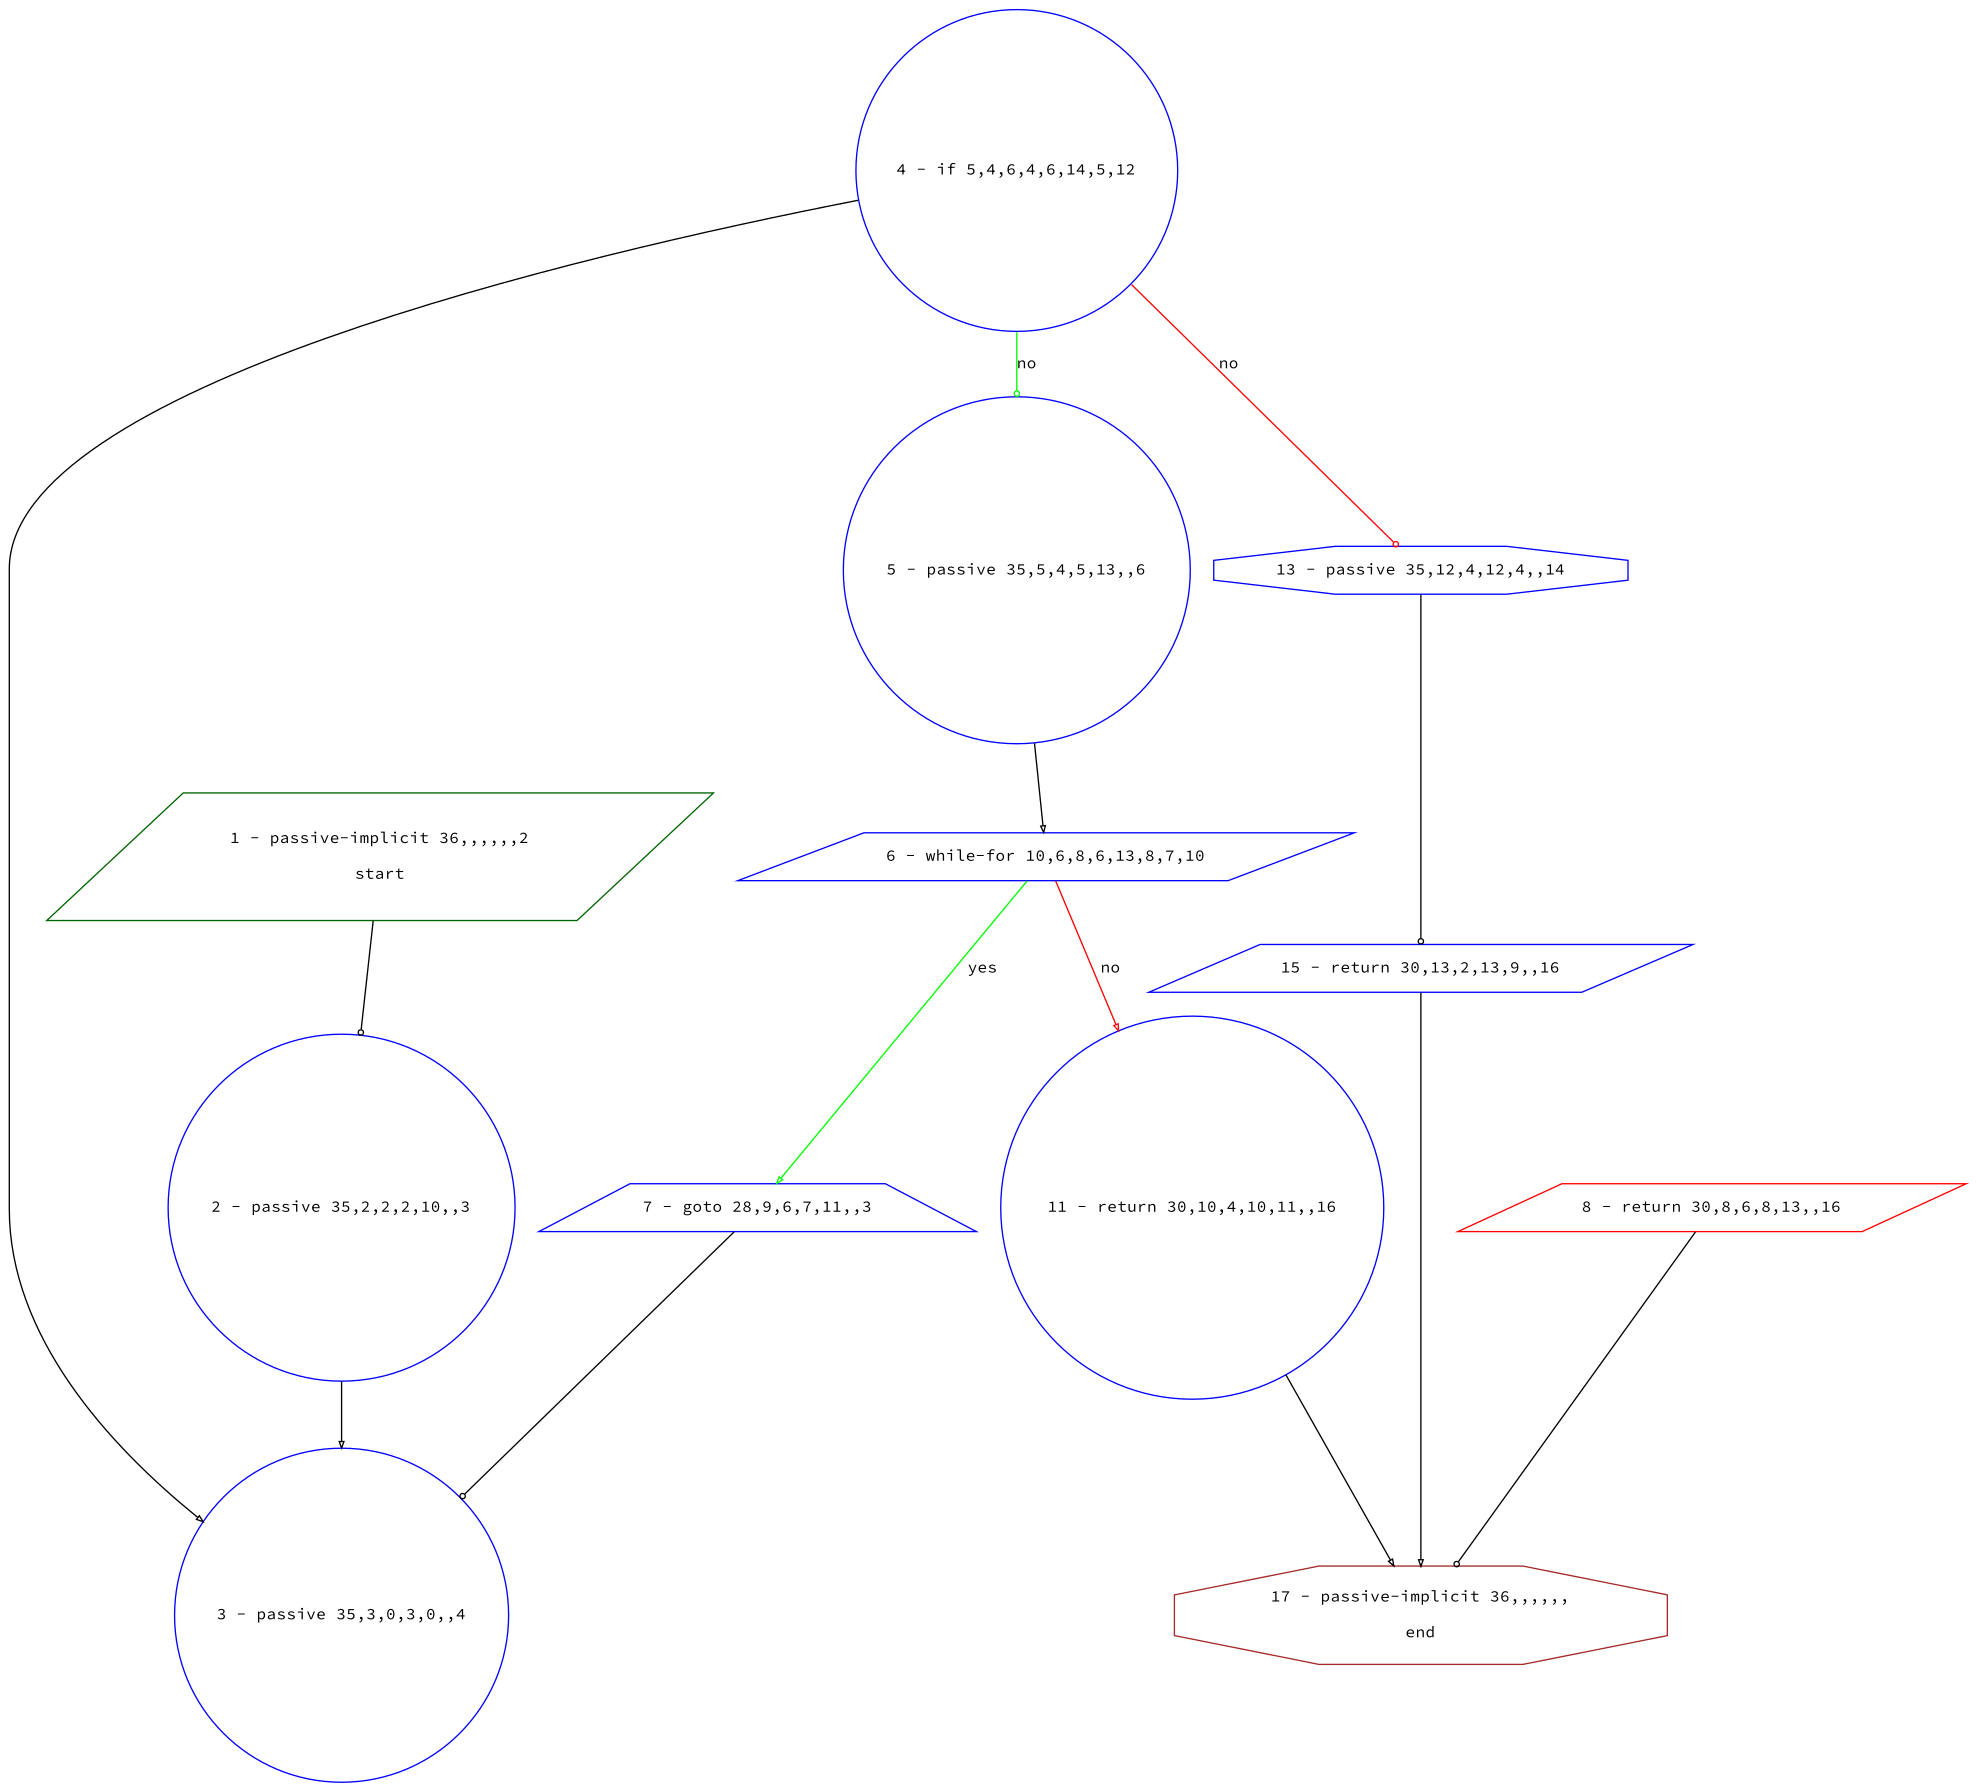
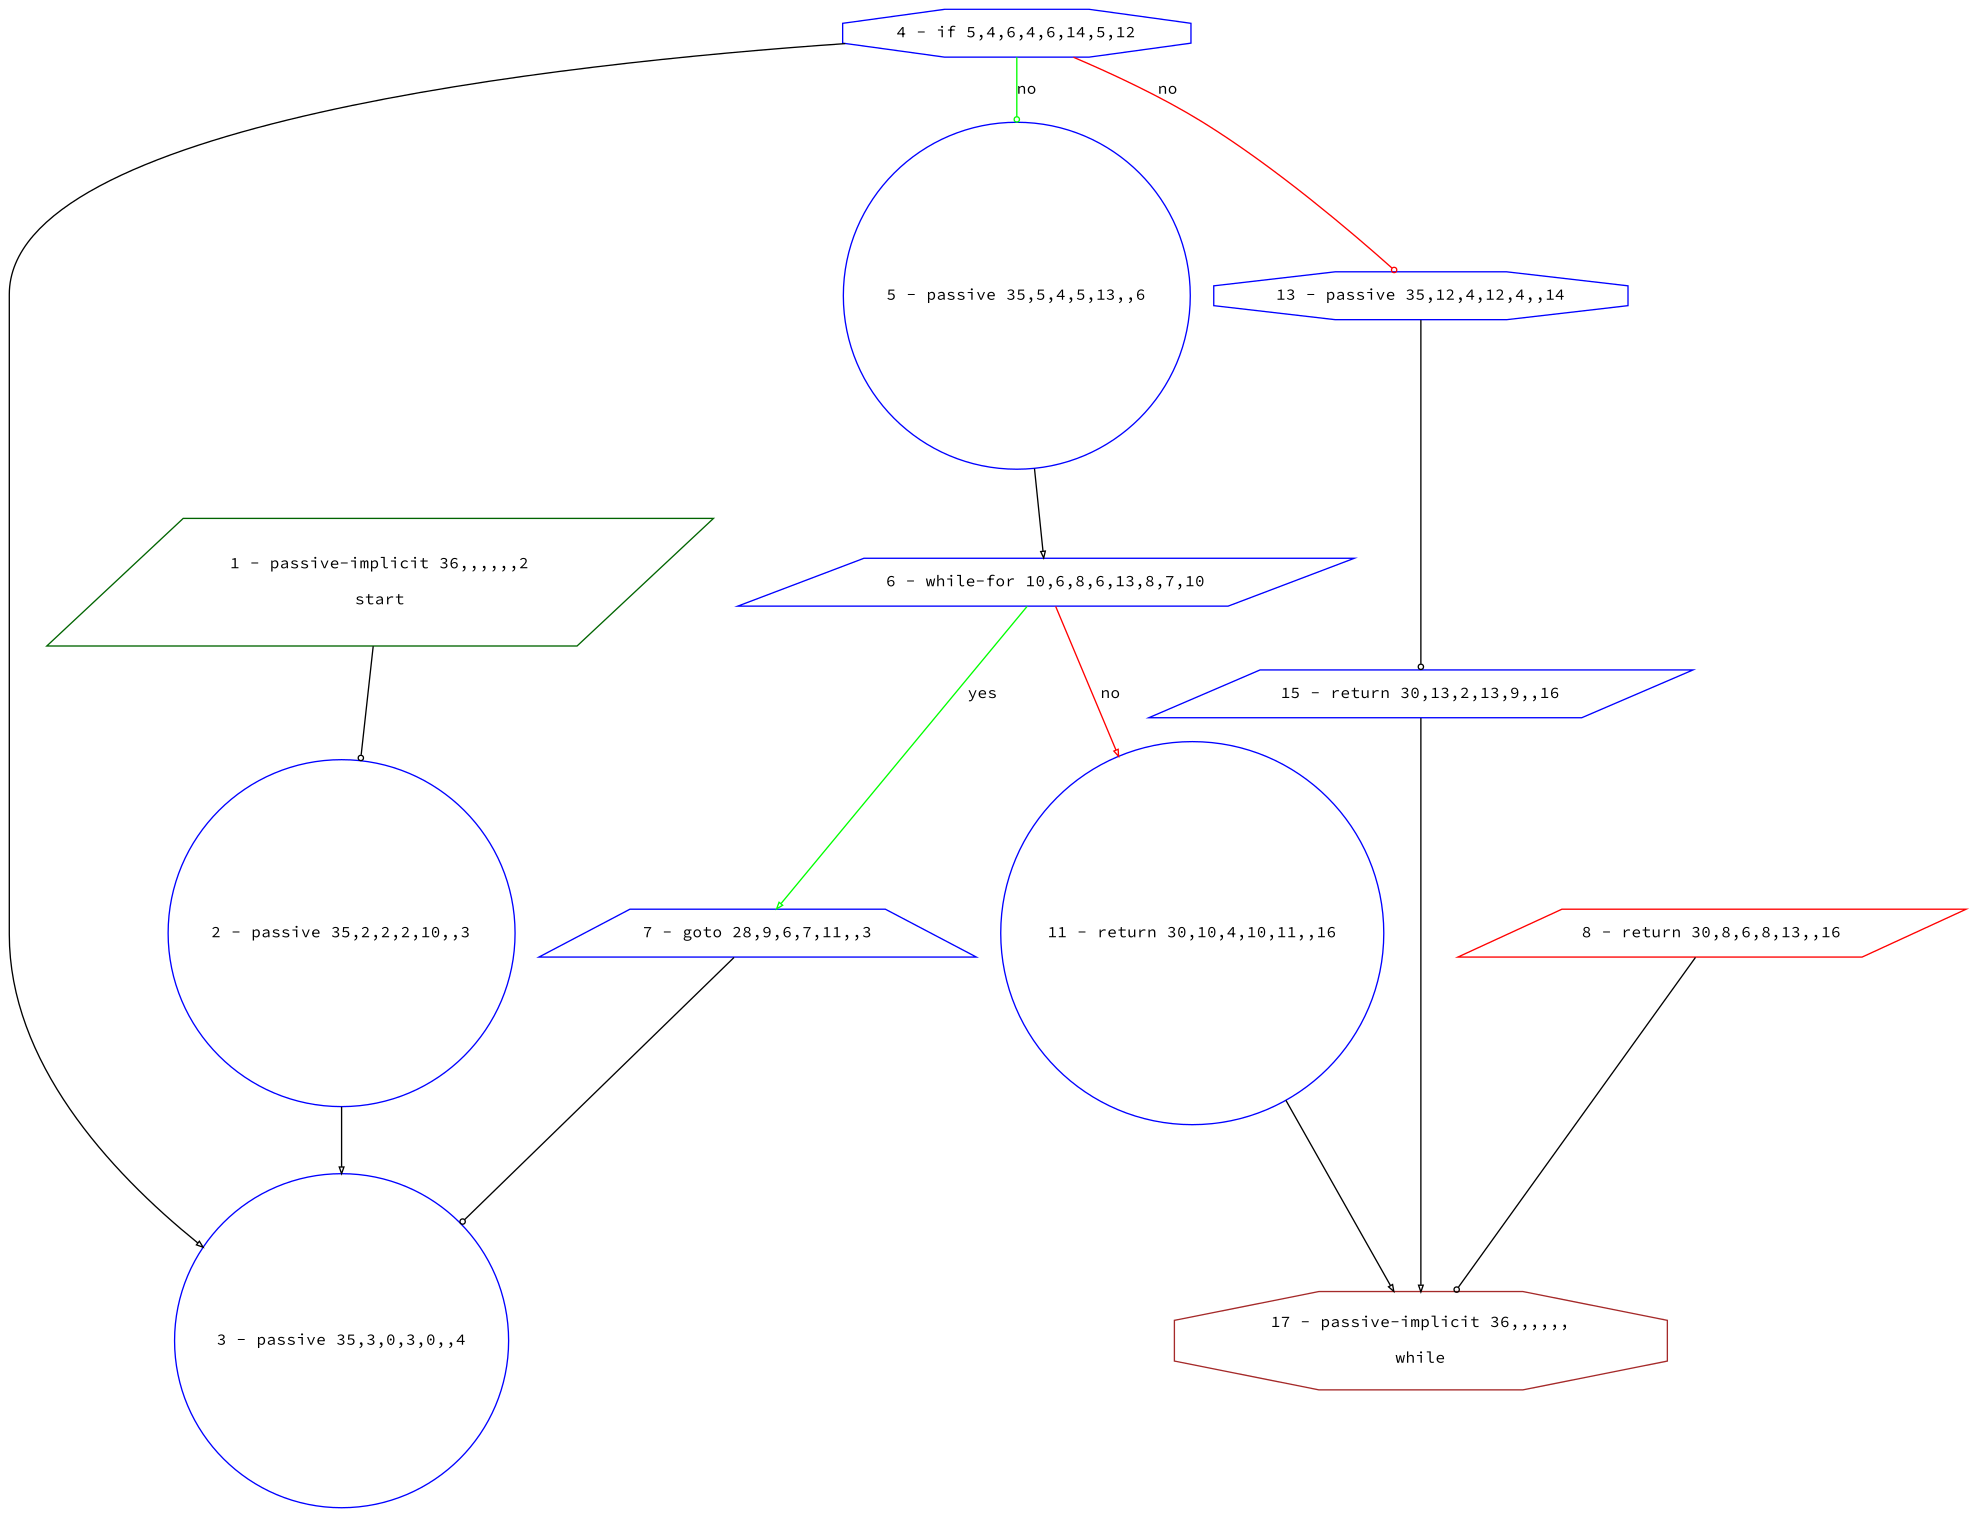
(1017, 171) -> (1017, 33)
(1421, 1615) -> (1421, 1341)
